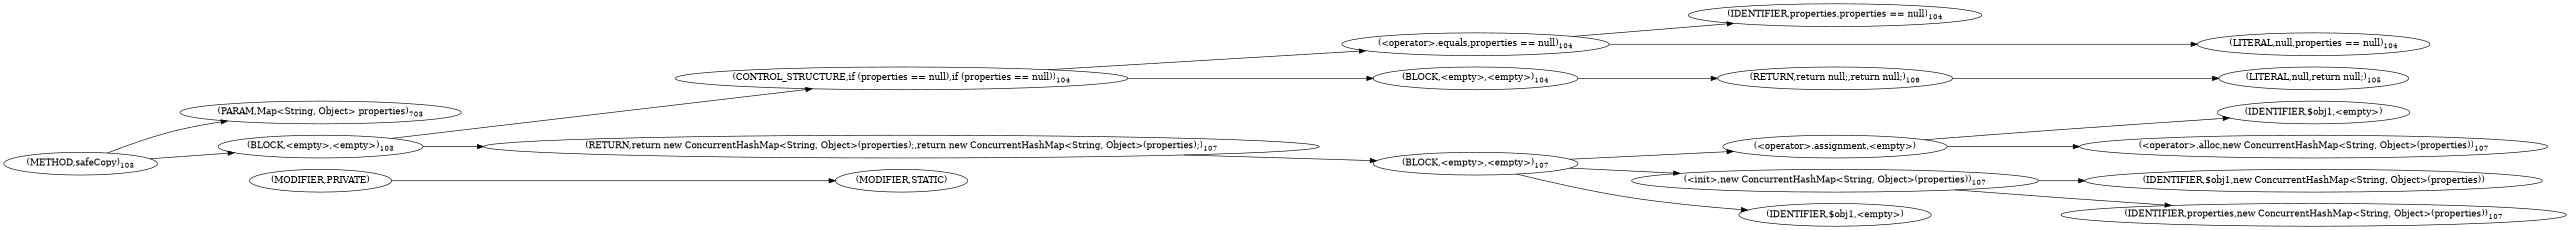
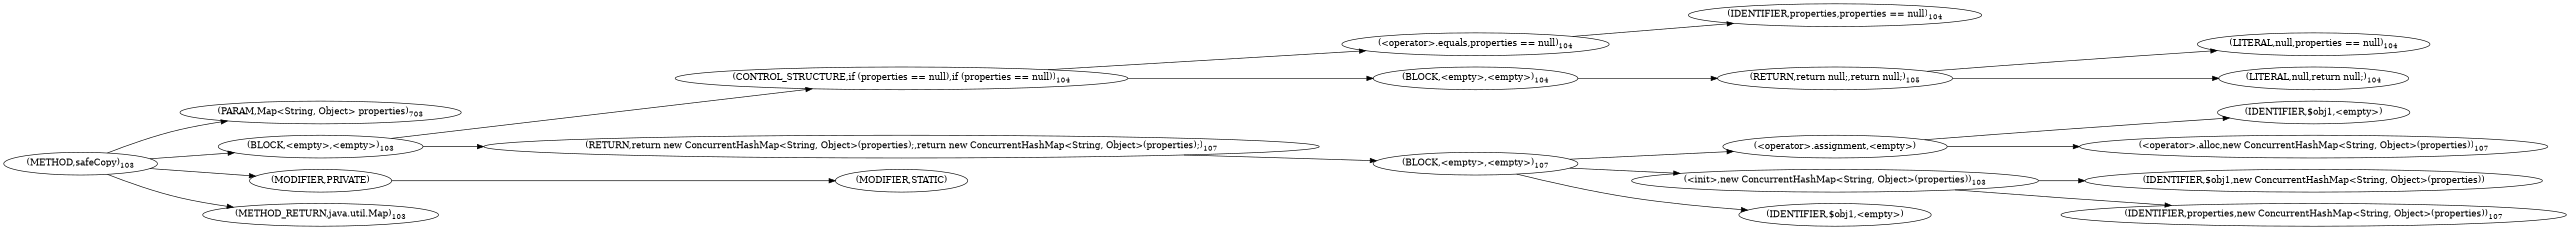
(1900, 44) -> (2069, 61)
(1913, 77) -> (1913, 77)
(2374, 77) -> (2374, 77)
none -> (200, 172)
(1979, 180) -> (1979, 180)
none -> (321, 215)
